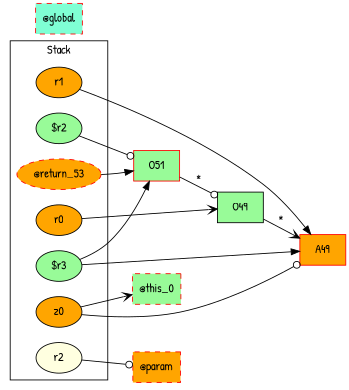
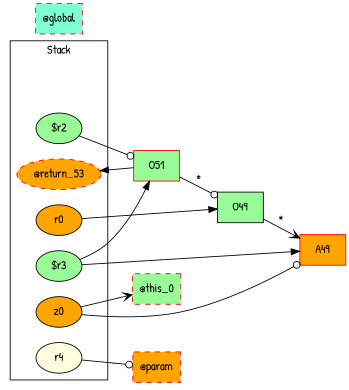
(59, 82) -> none
(113, 174) -> (121, 169)
(145, 214) -> (145, 214)
(59, 358) -> (59, 358)
